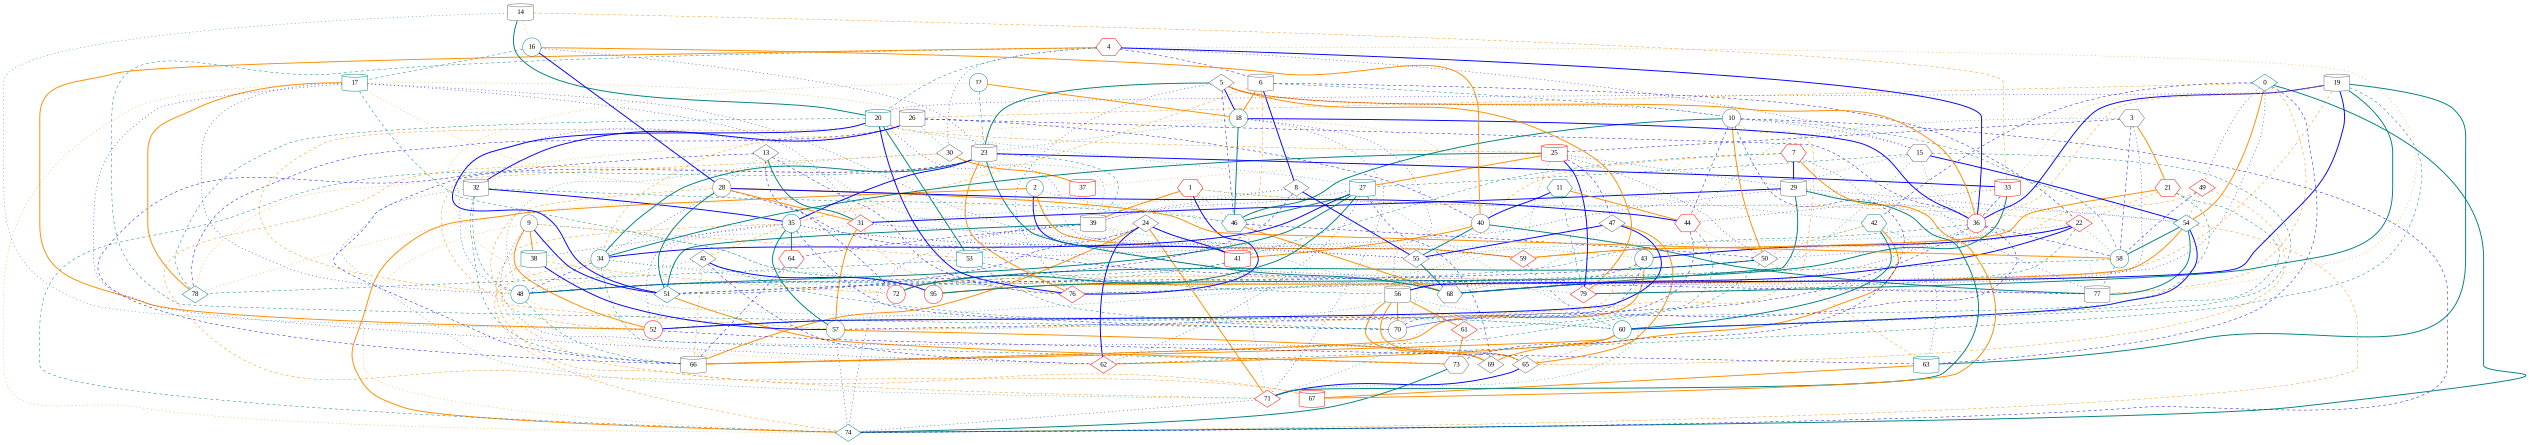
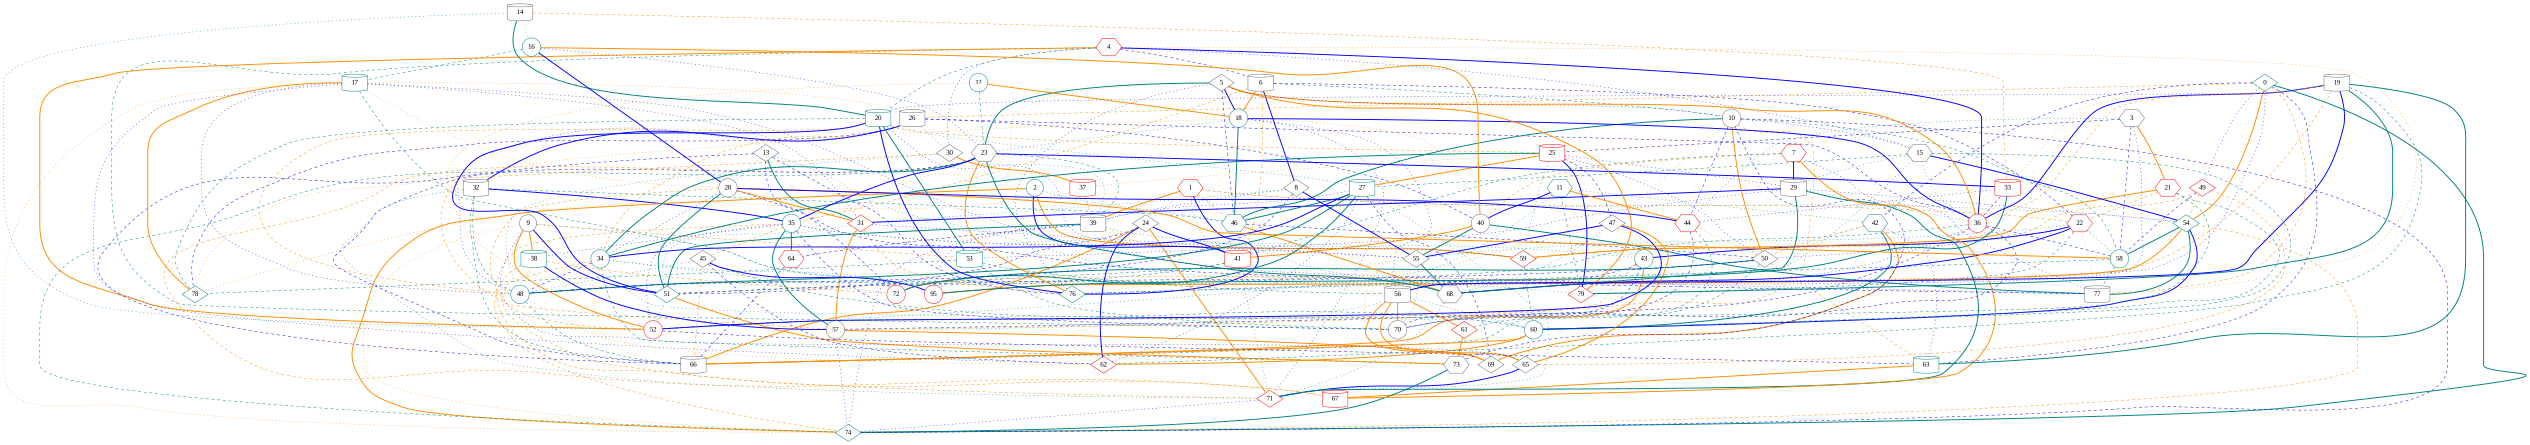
(984, 153) -> (984, 153)
(2079, 223) -> (2080, 223)
(1072, 294) -> (1072, 294)
